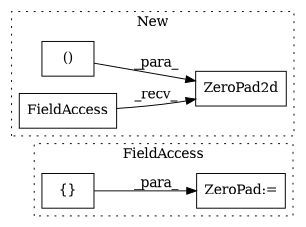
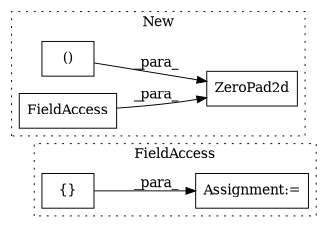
(156, 95) -> (156, 95)
(241, 191) -> (252, 191)
